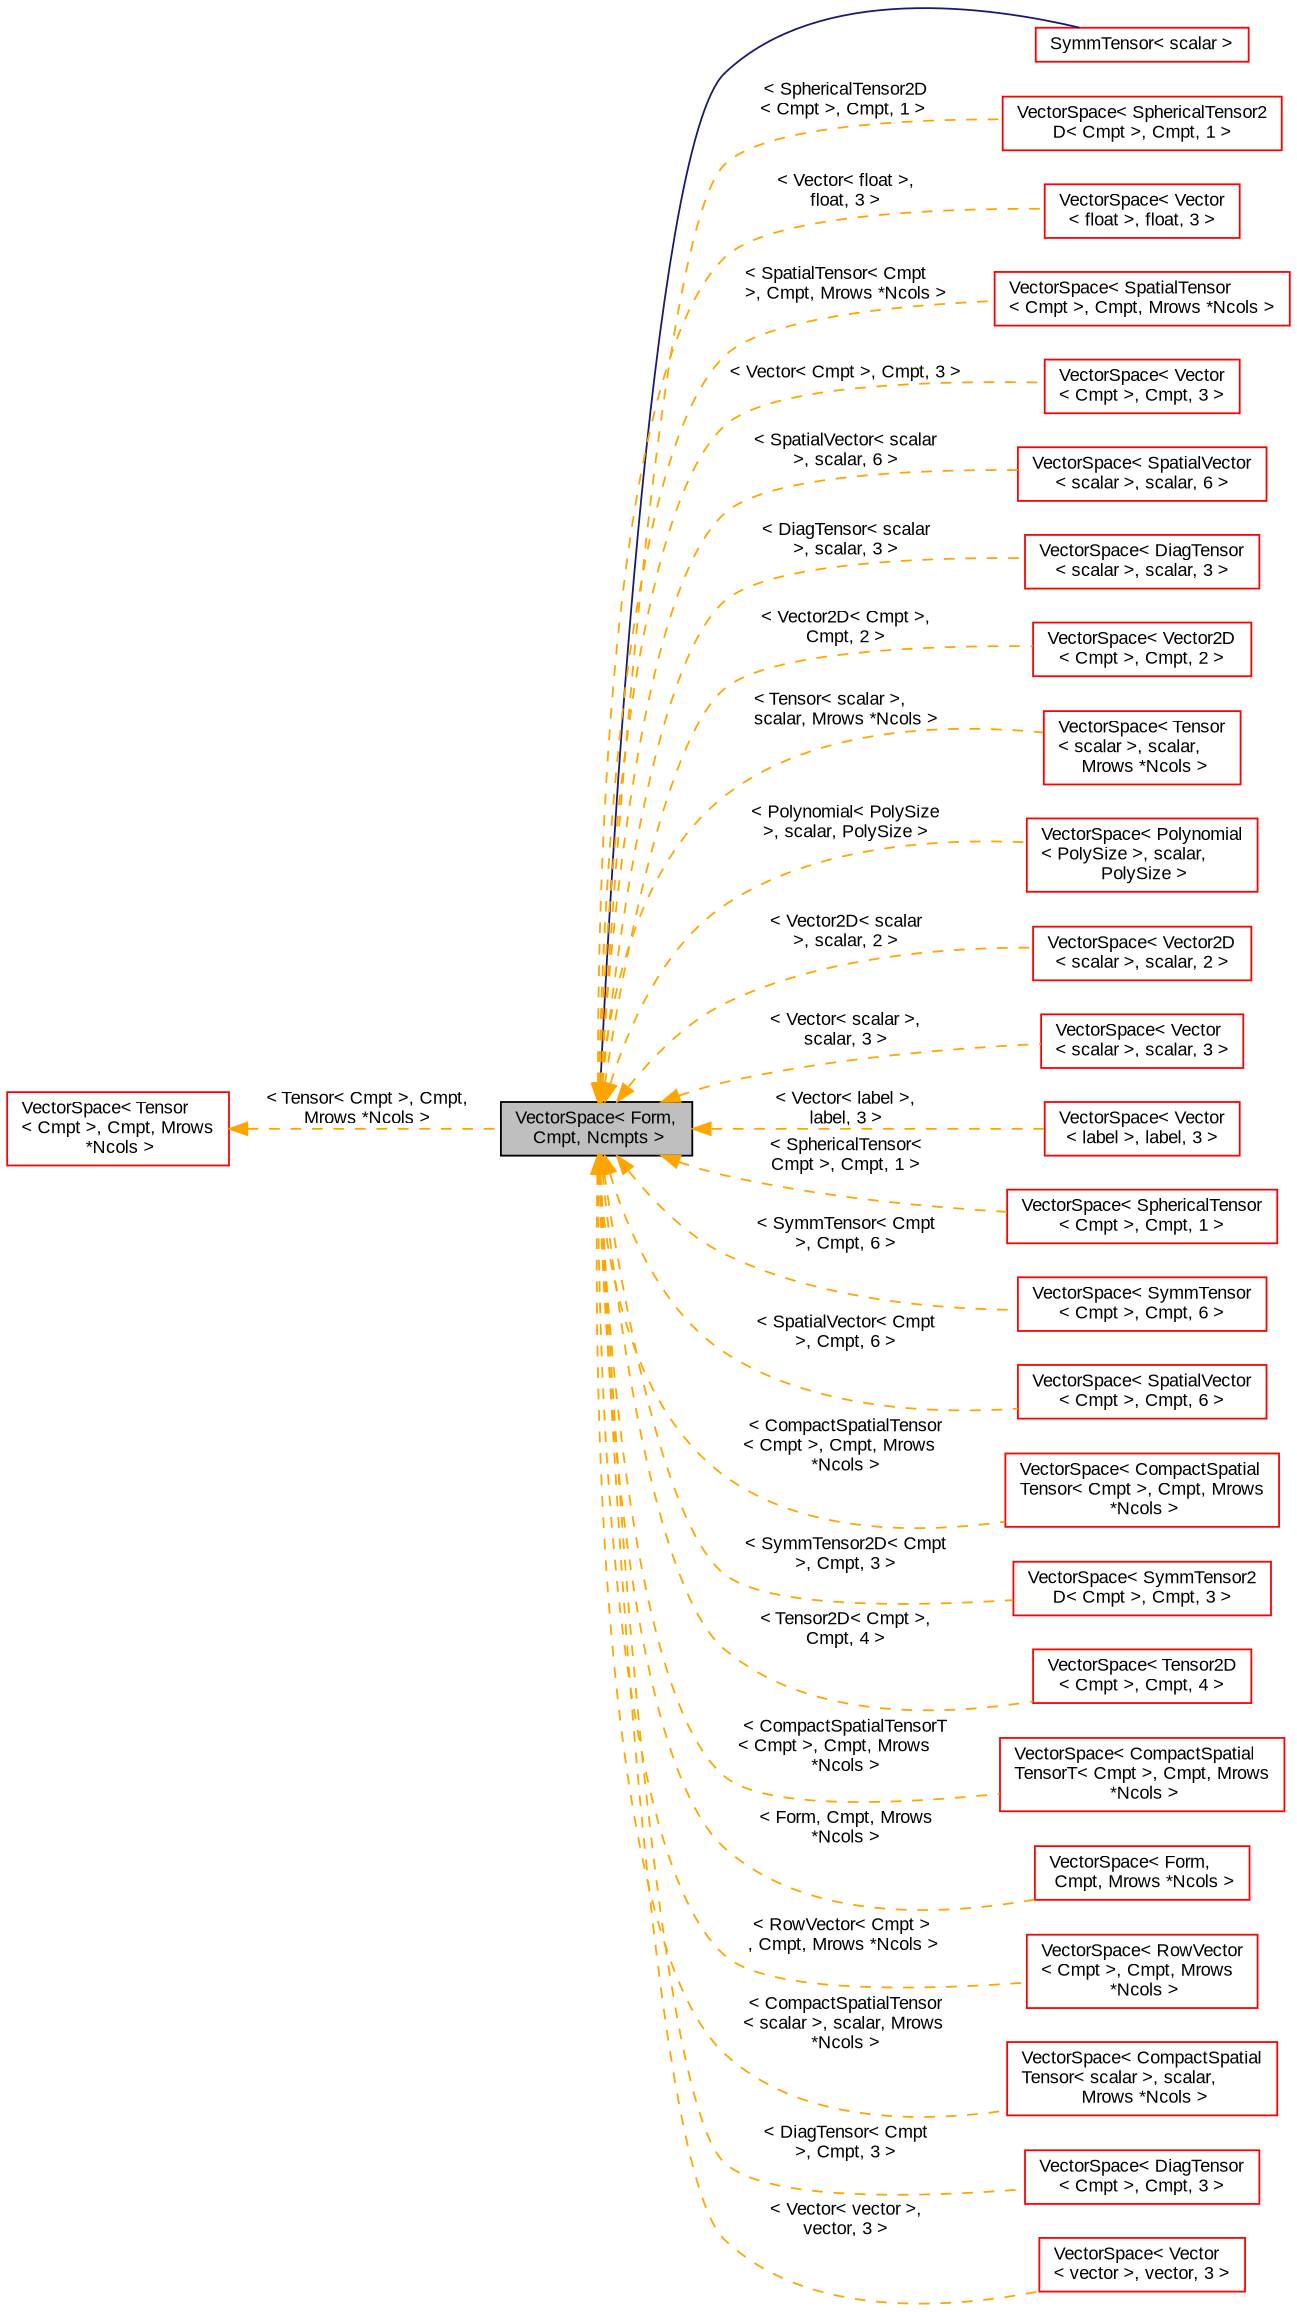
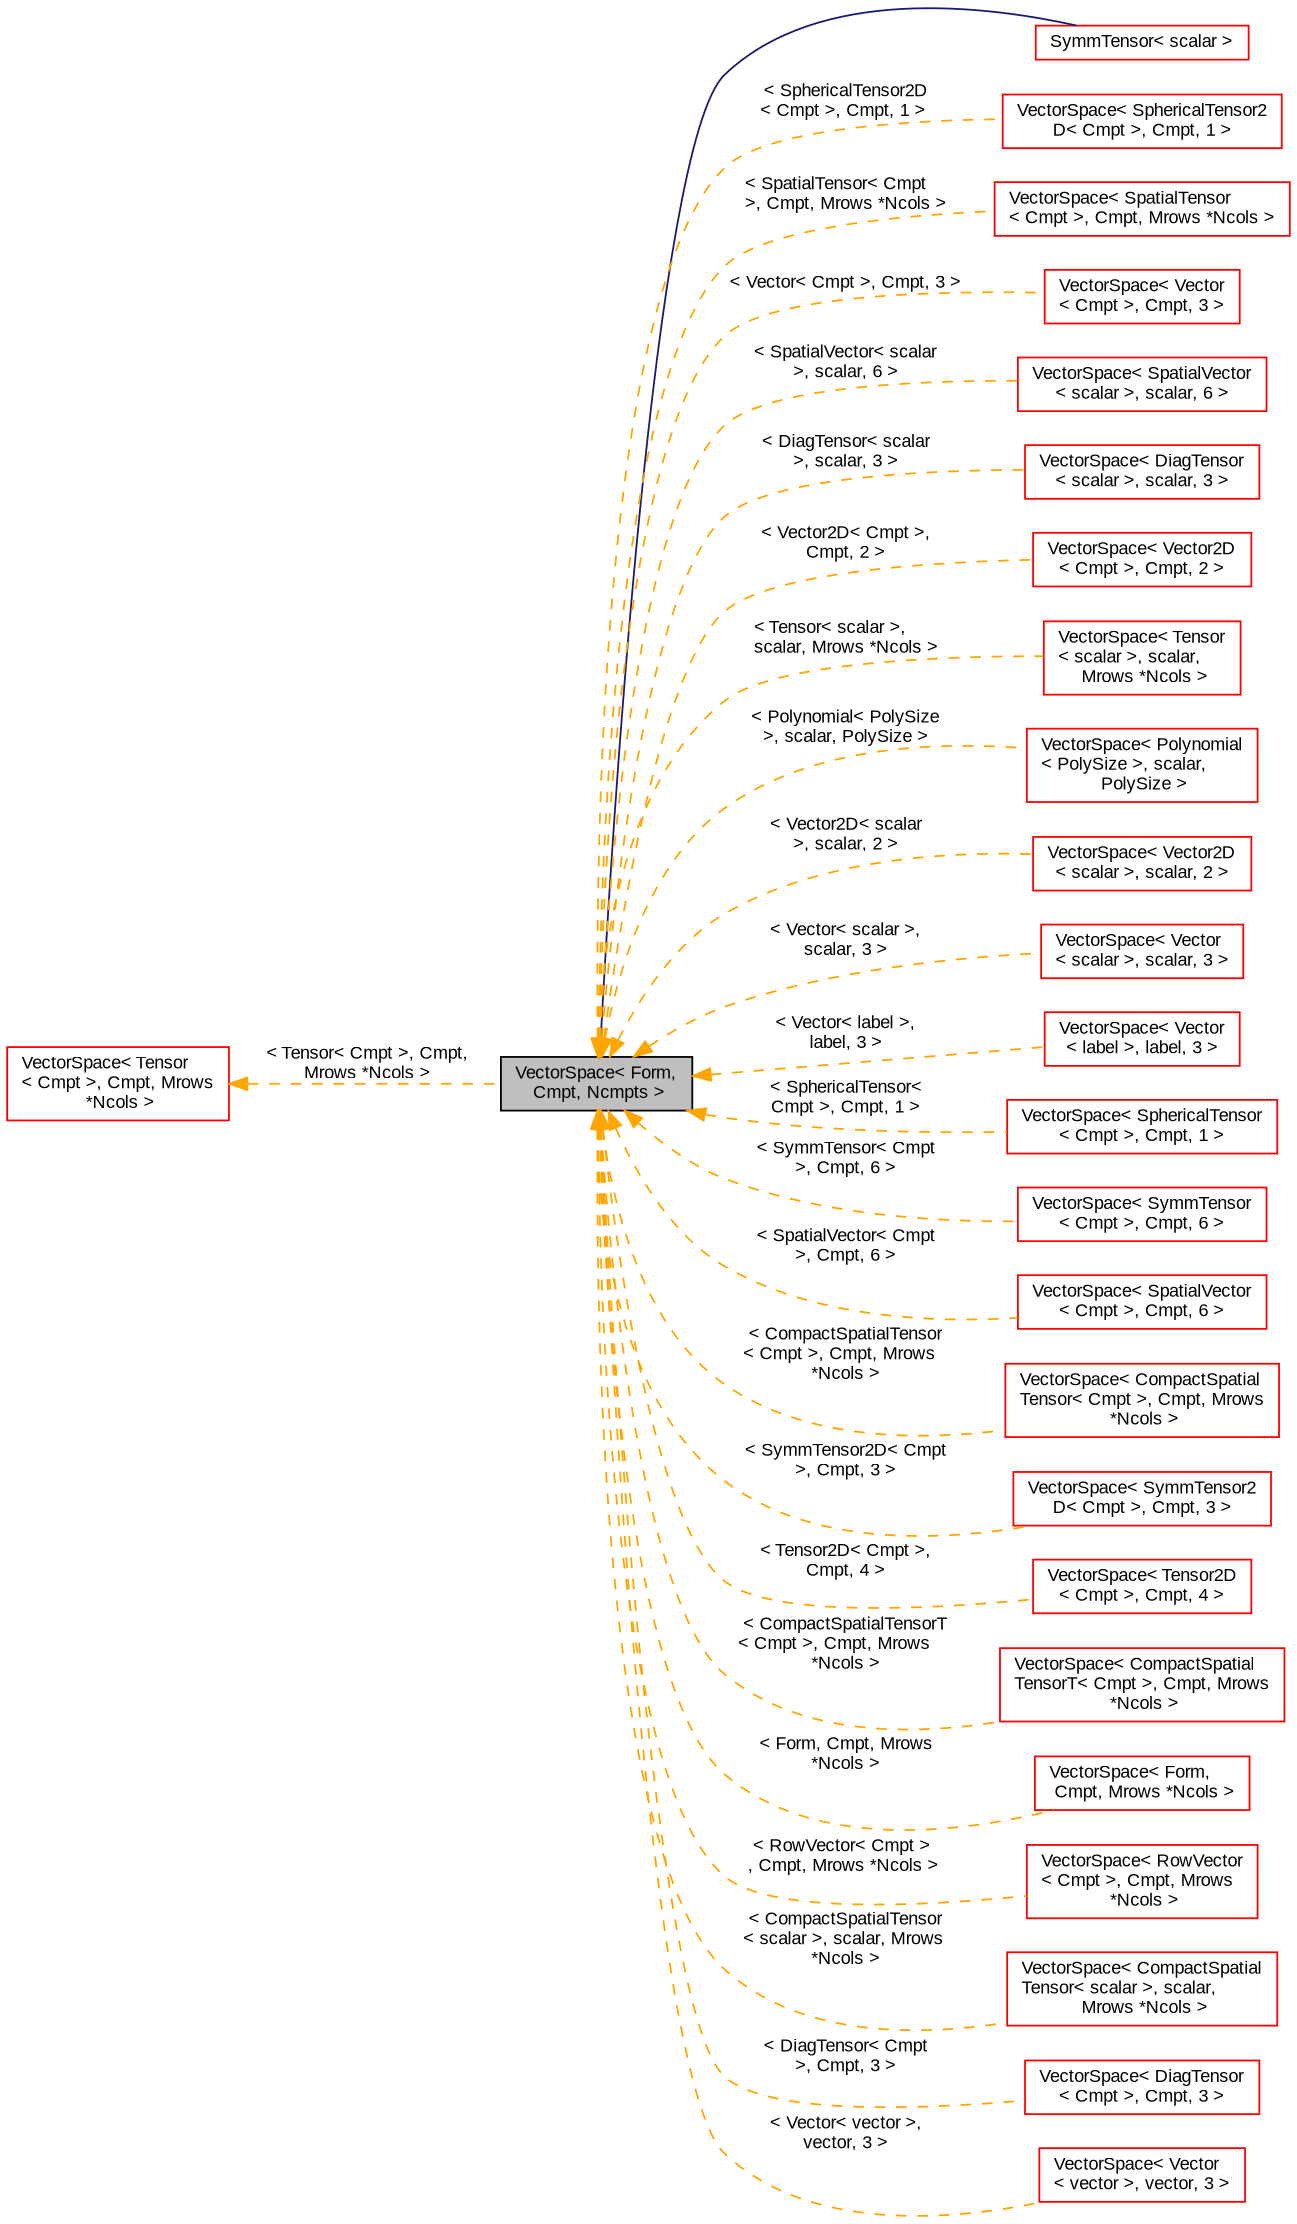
(1142, 211) -> none
